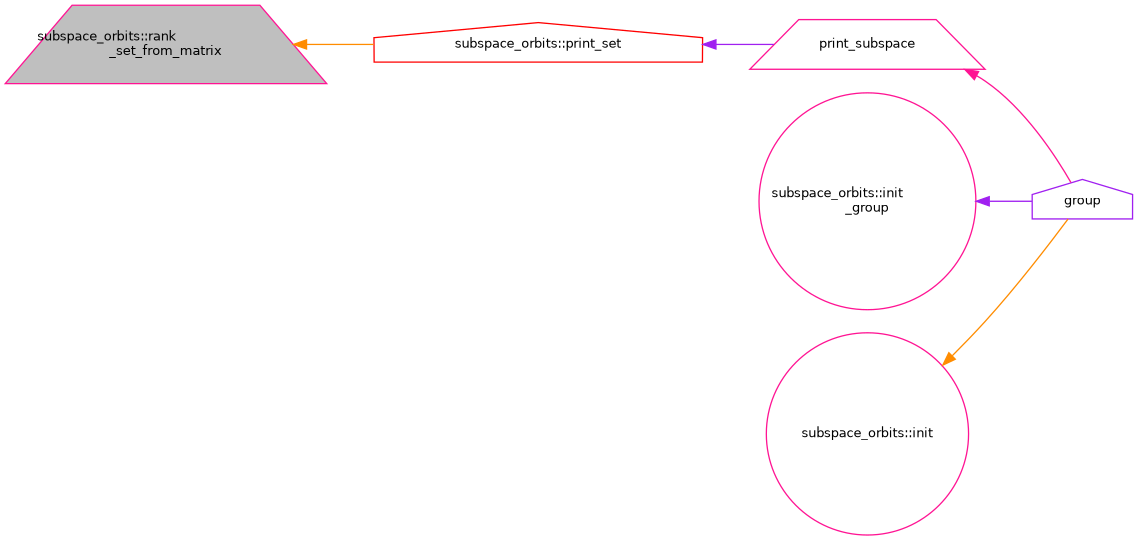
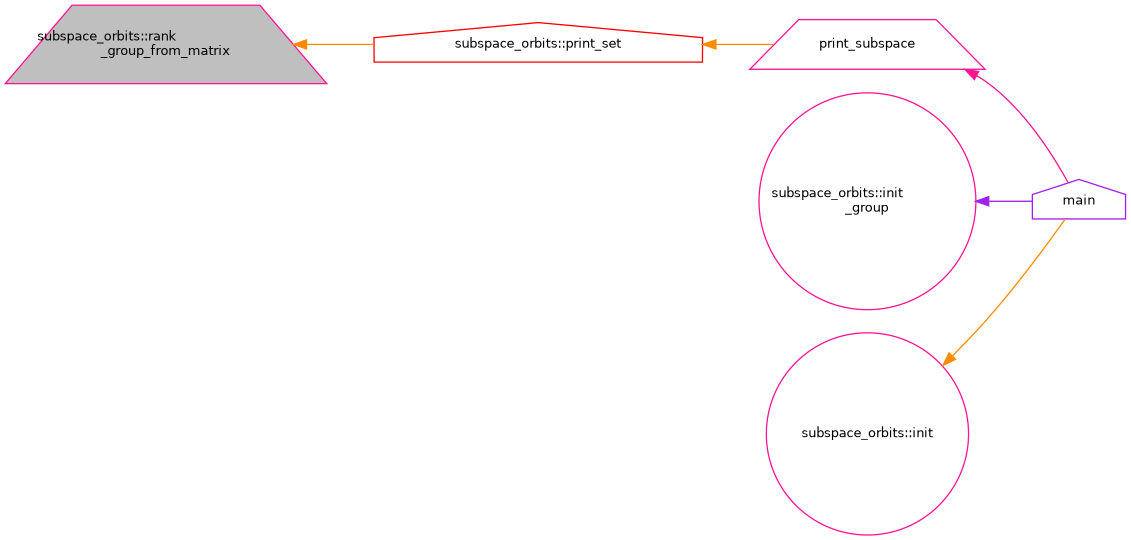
(166, 44) -> (166, 44)
(745, 44) -> (745, 44)
(1082, 201) -> (1079, 201)
